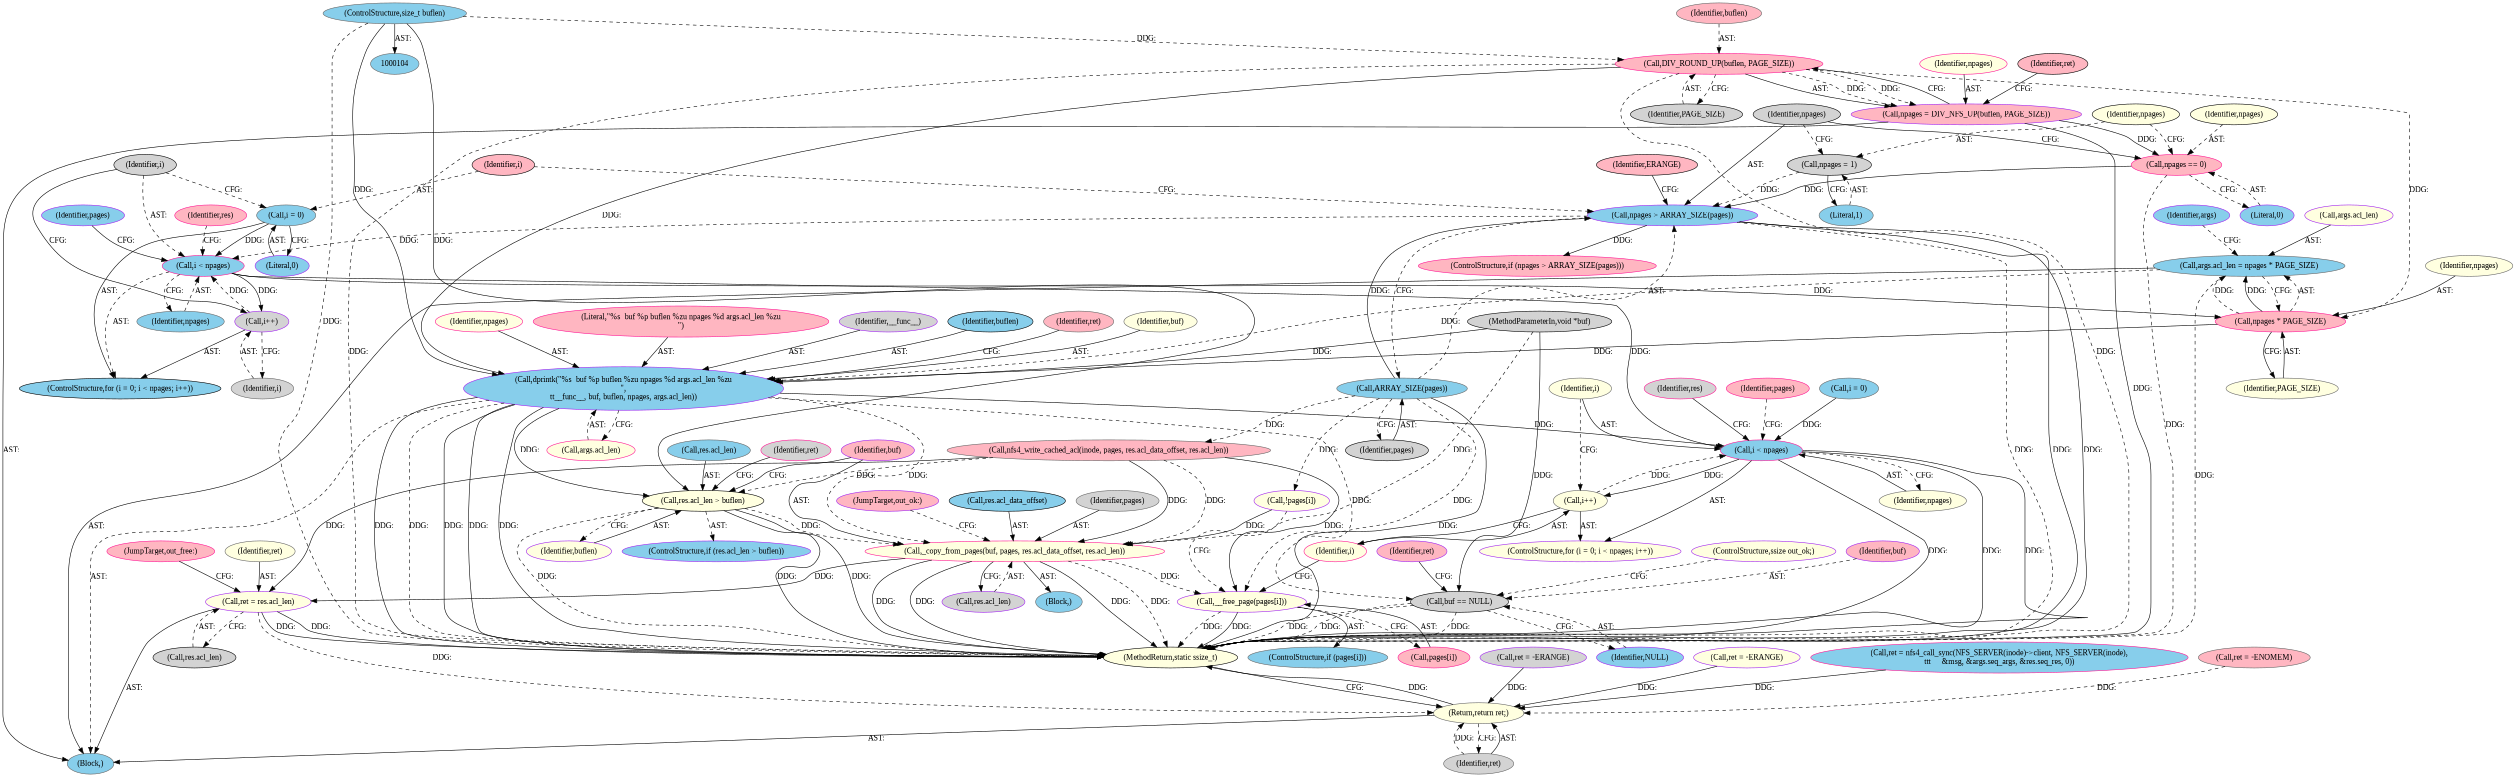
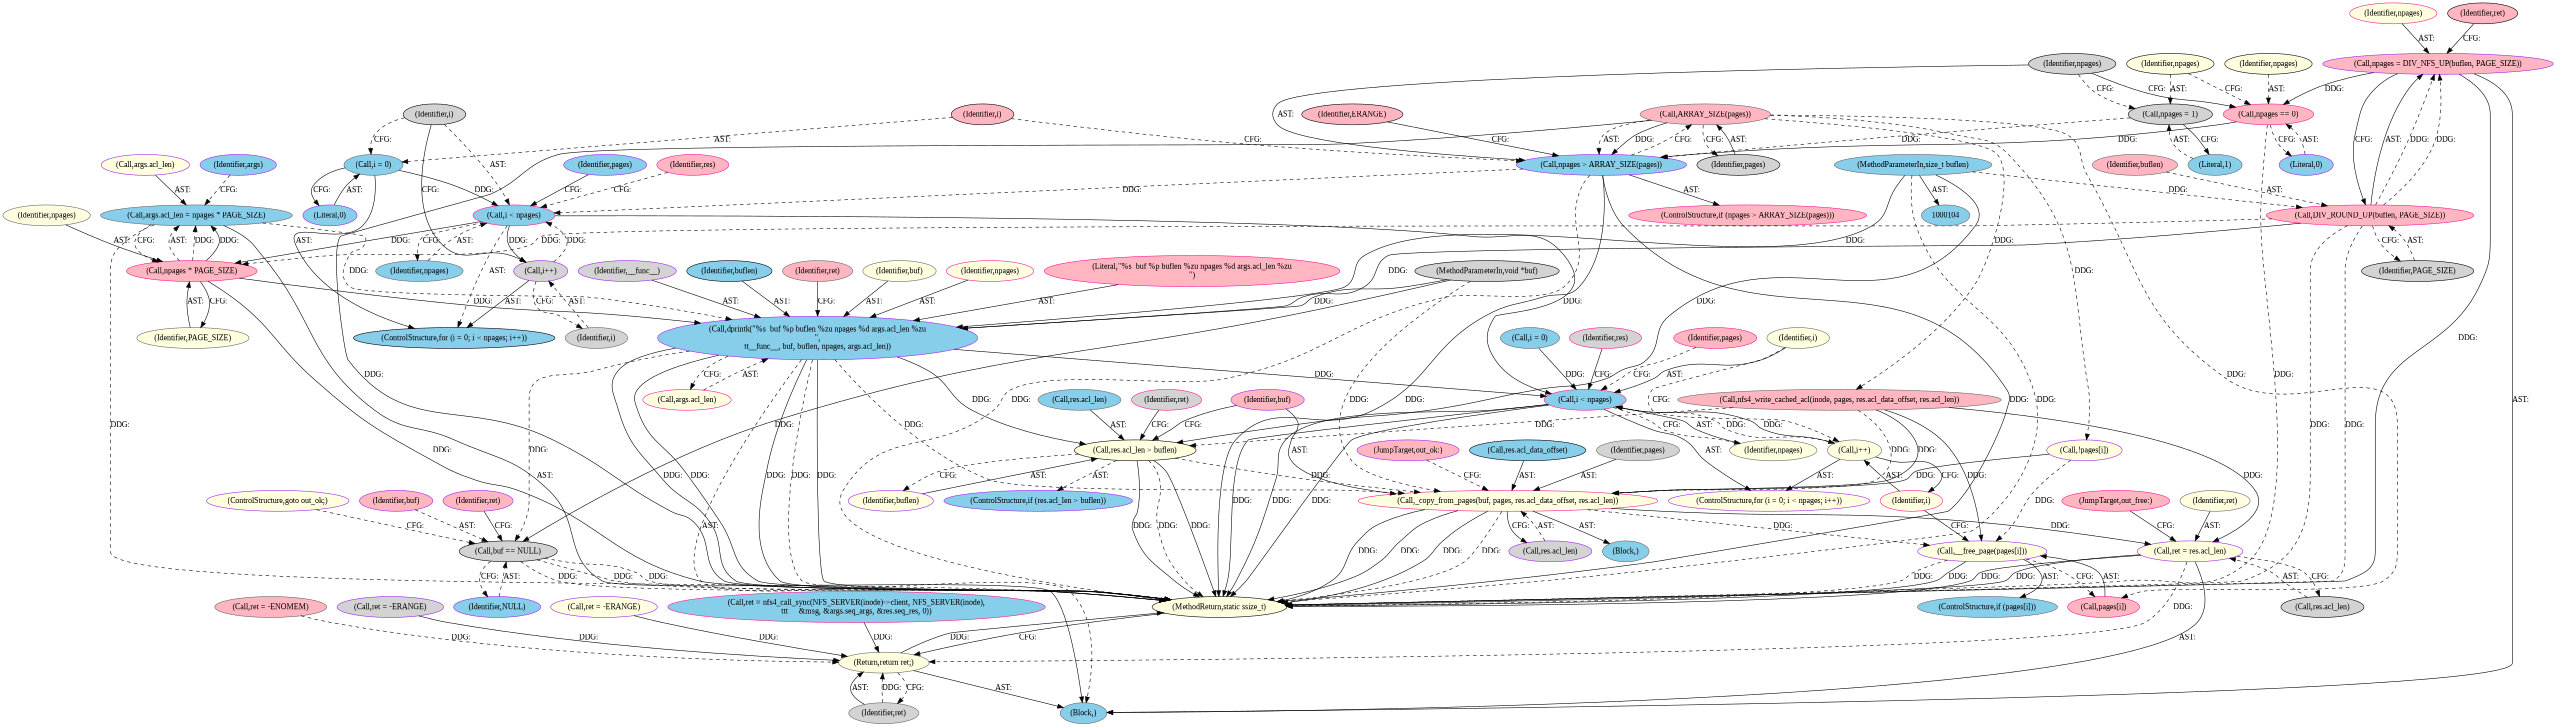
(395, 13) -> (1913, 165)
(1624, 241) -> (1693, 190)
(1402, 388) -> (1705, 114)
(1404, 518) -> (2236, 383)
(1203, 551) -> (2046, 501)
(1764, 551) -> (278, 501)
none -> (642, 559)
